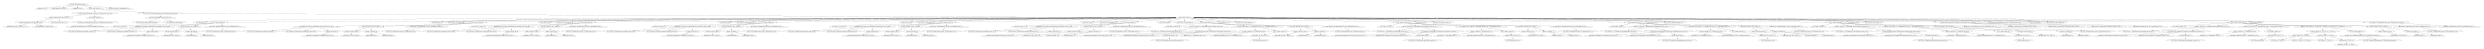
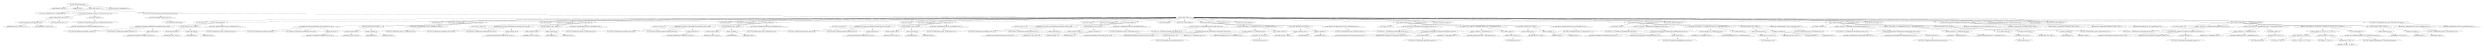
(42, 9) -> none
none -> (53, 13)
(147, 22) -> none
(119, 27) -> none
(1173, 27) -> none
